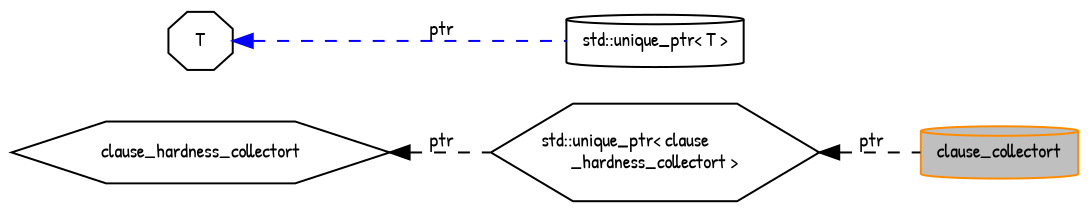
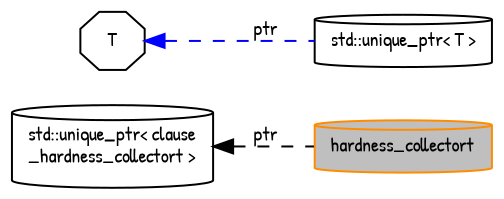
(201, 152) -> none
(655, 152) -> (113, 146)
(1000, 152) -> (403, 146)
